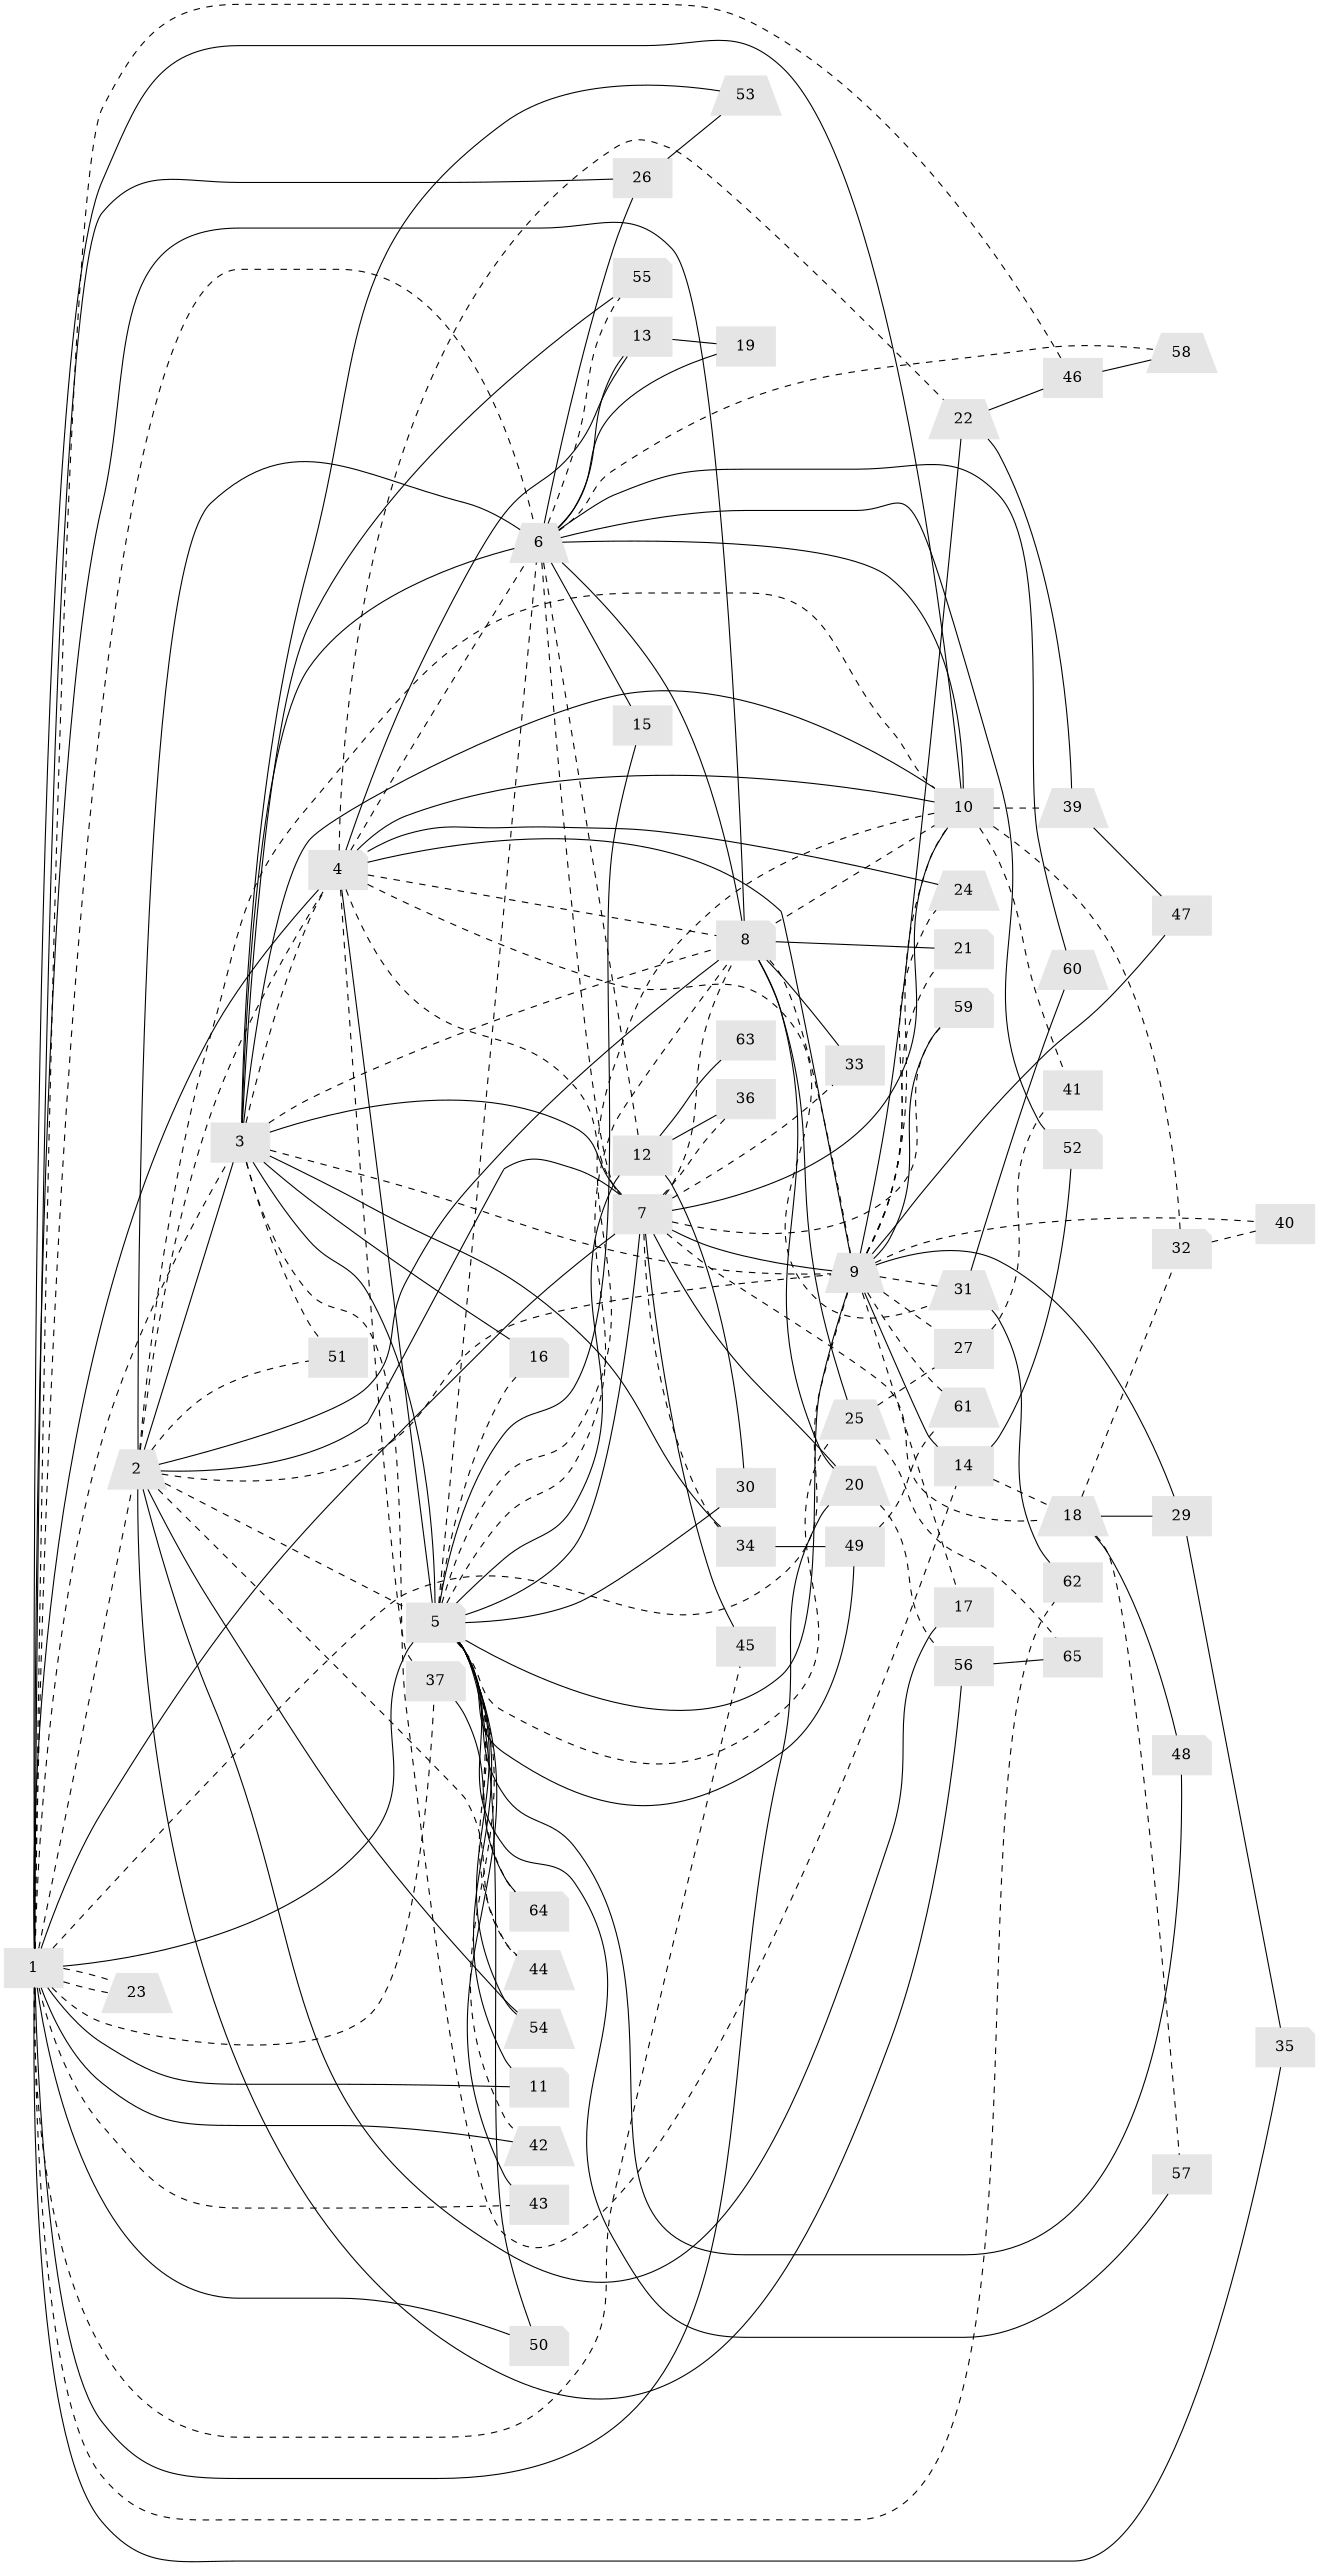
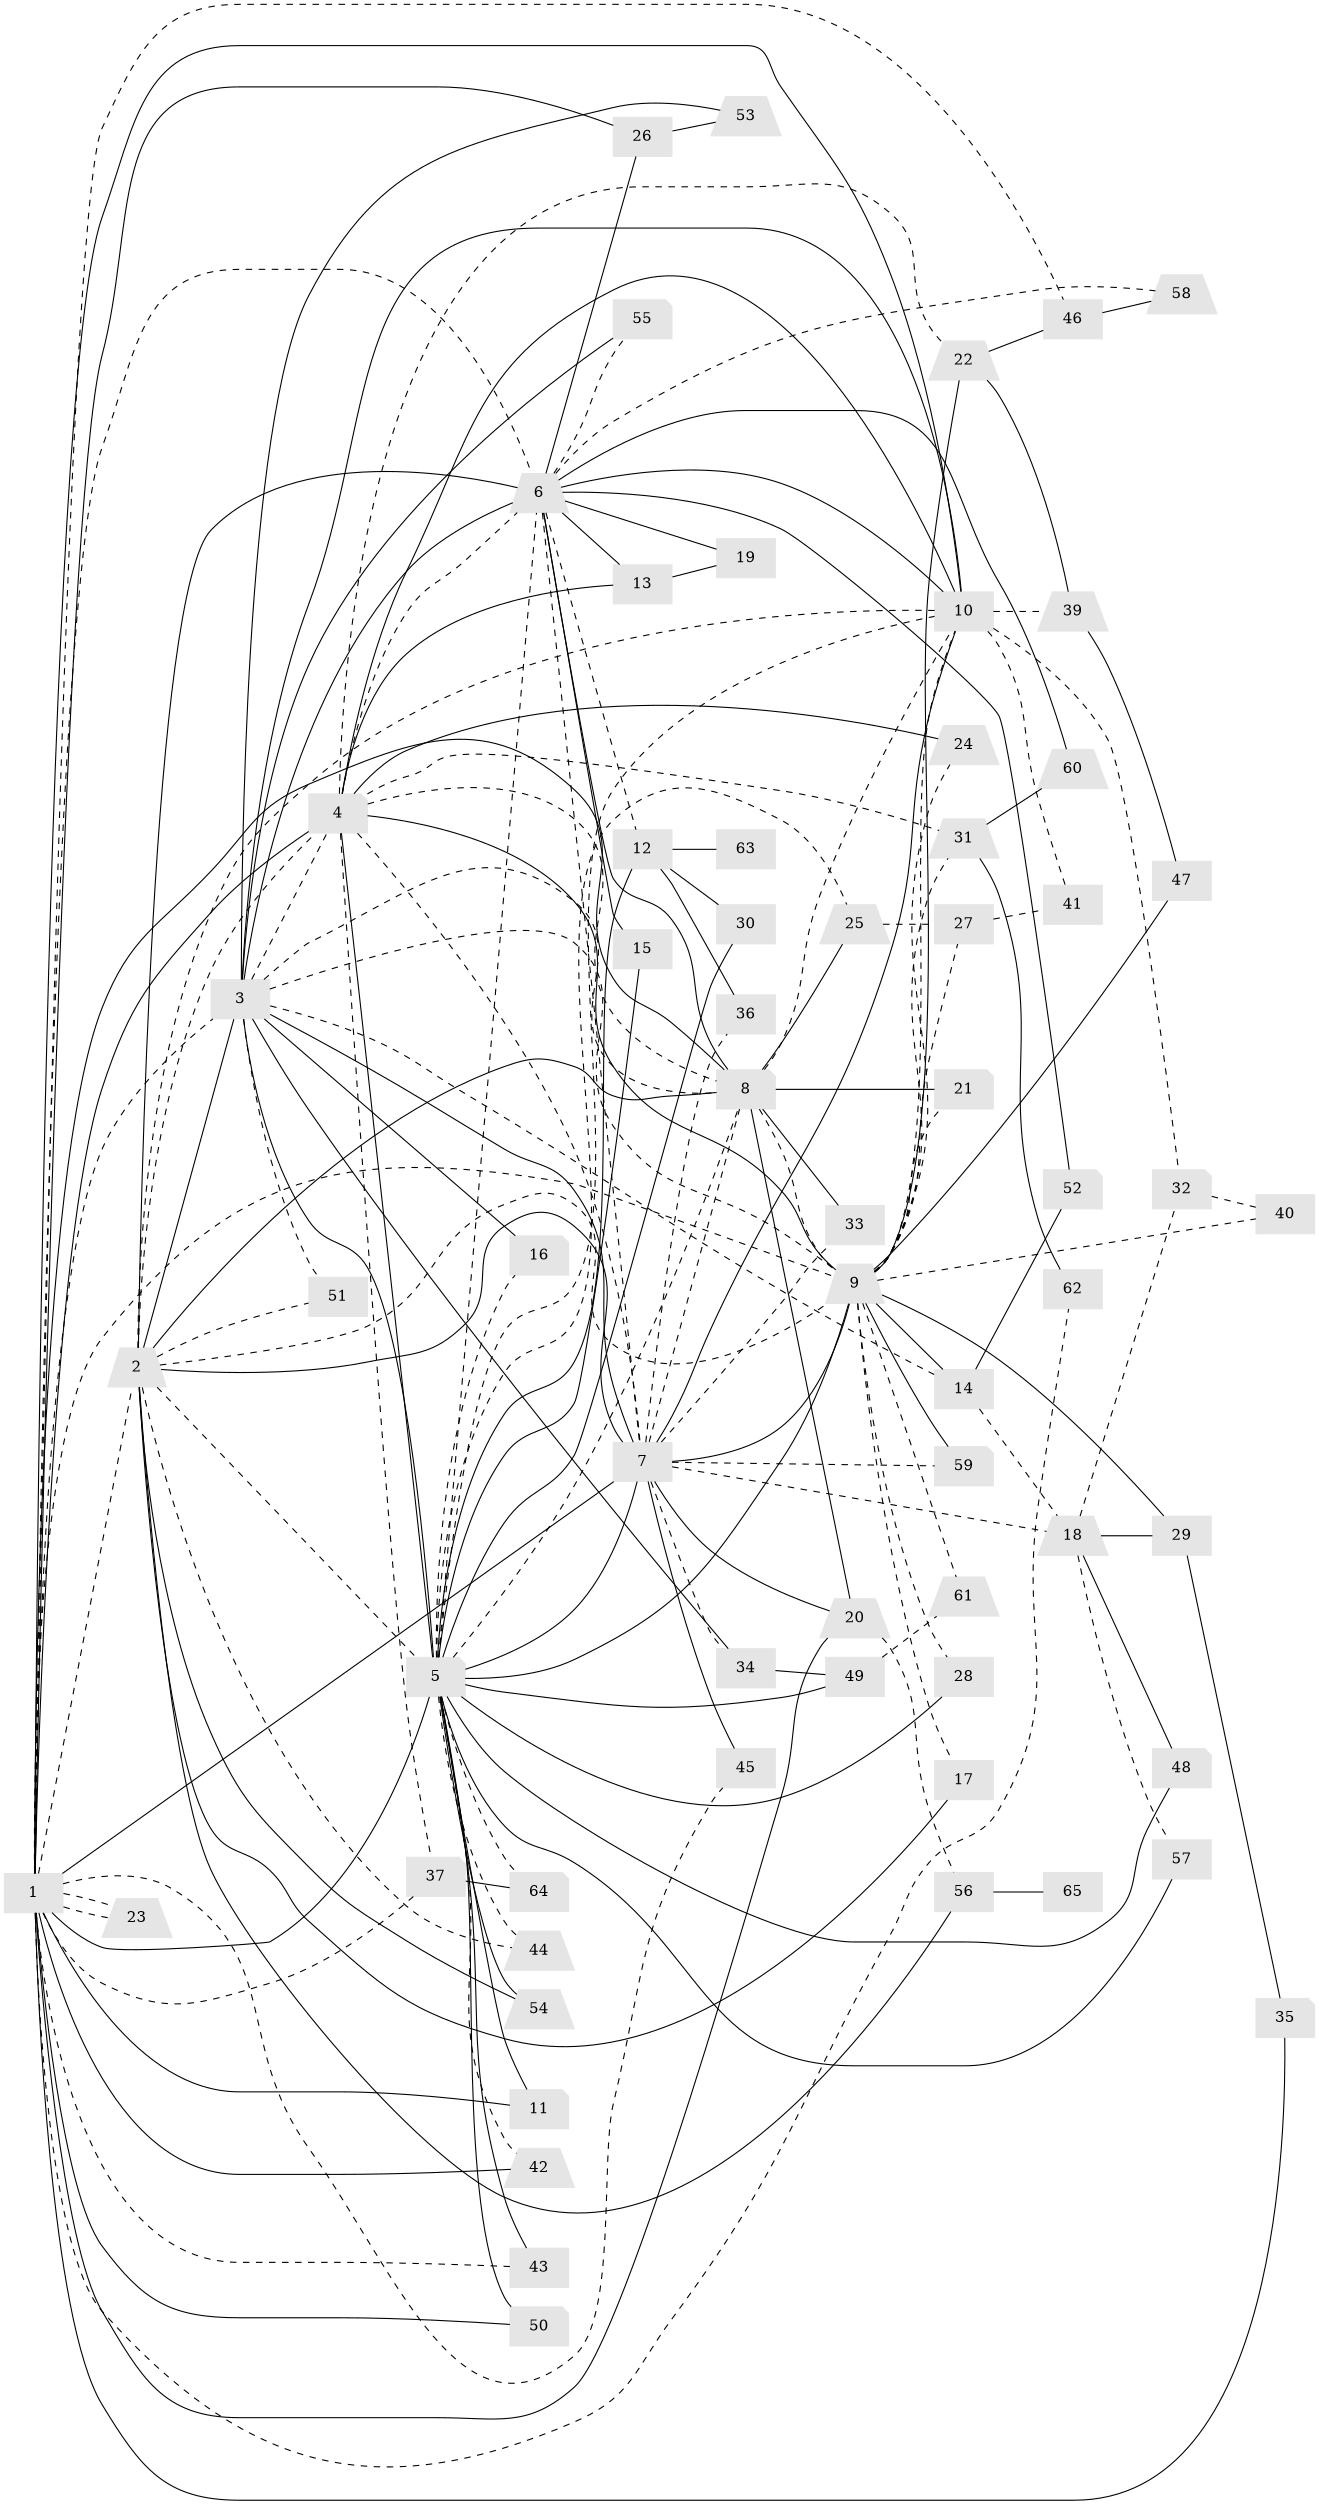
(952, 1550) -> none
none -> (964, 1677)
